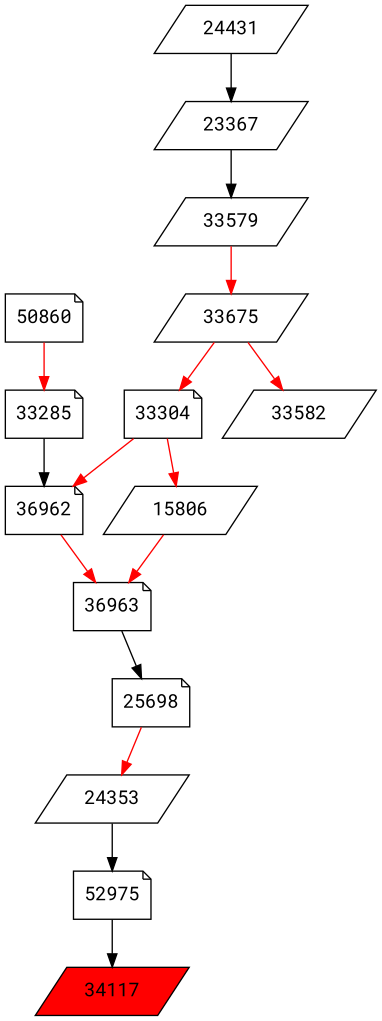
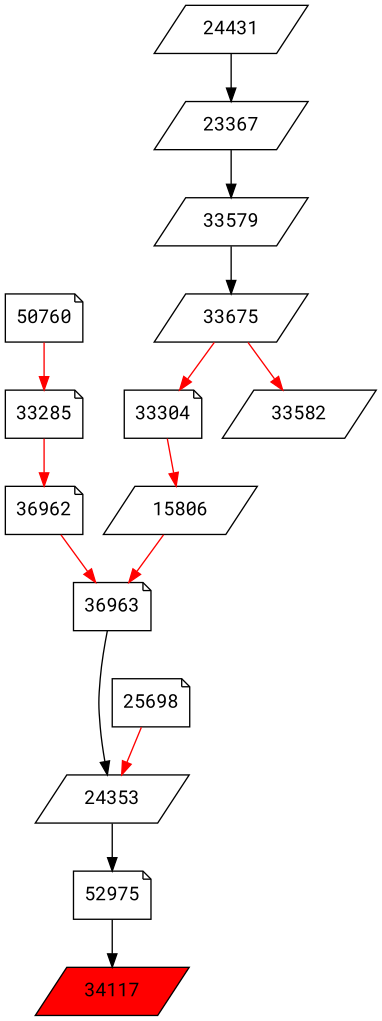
(231, 263) -> (231, 263)
(44, 318) -> (44, 318)
(44, 456) -> (44, 456)
(109, 458) -> none
(129, 649) -> (99, 696)
